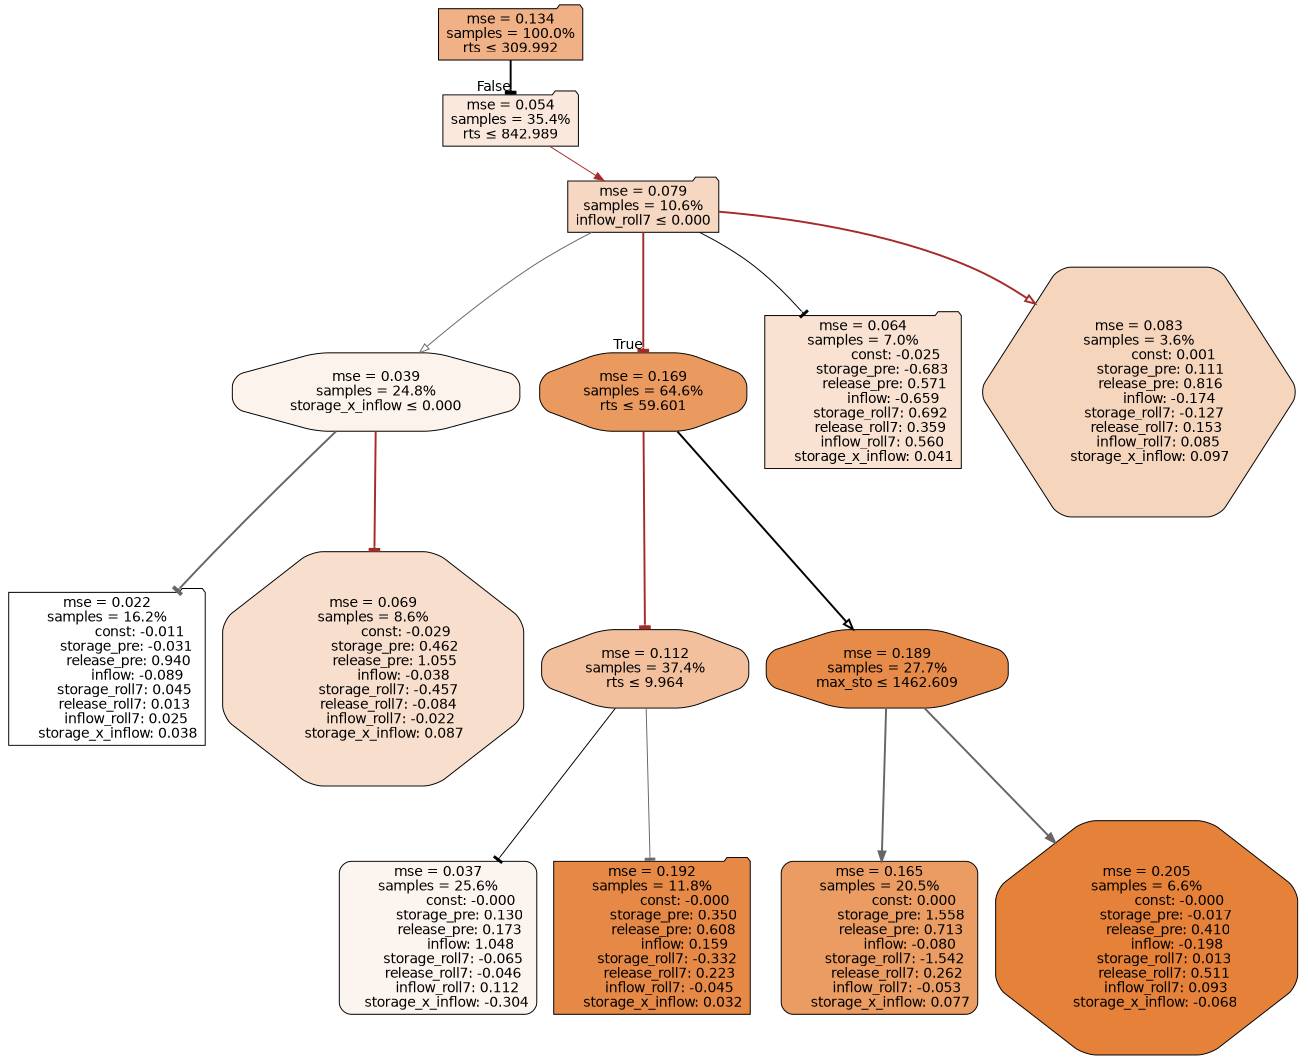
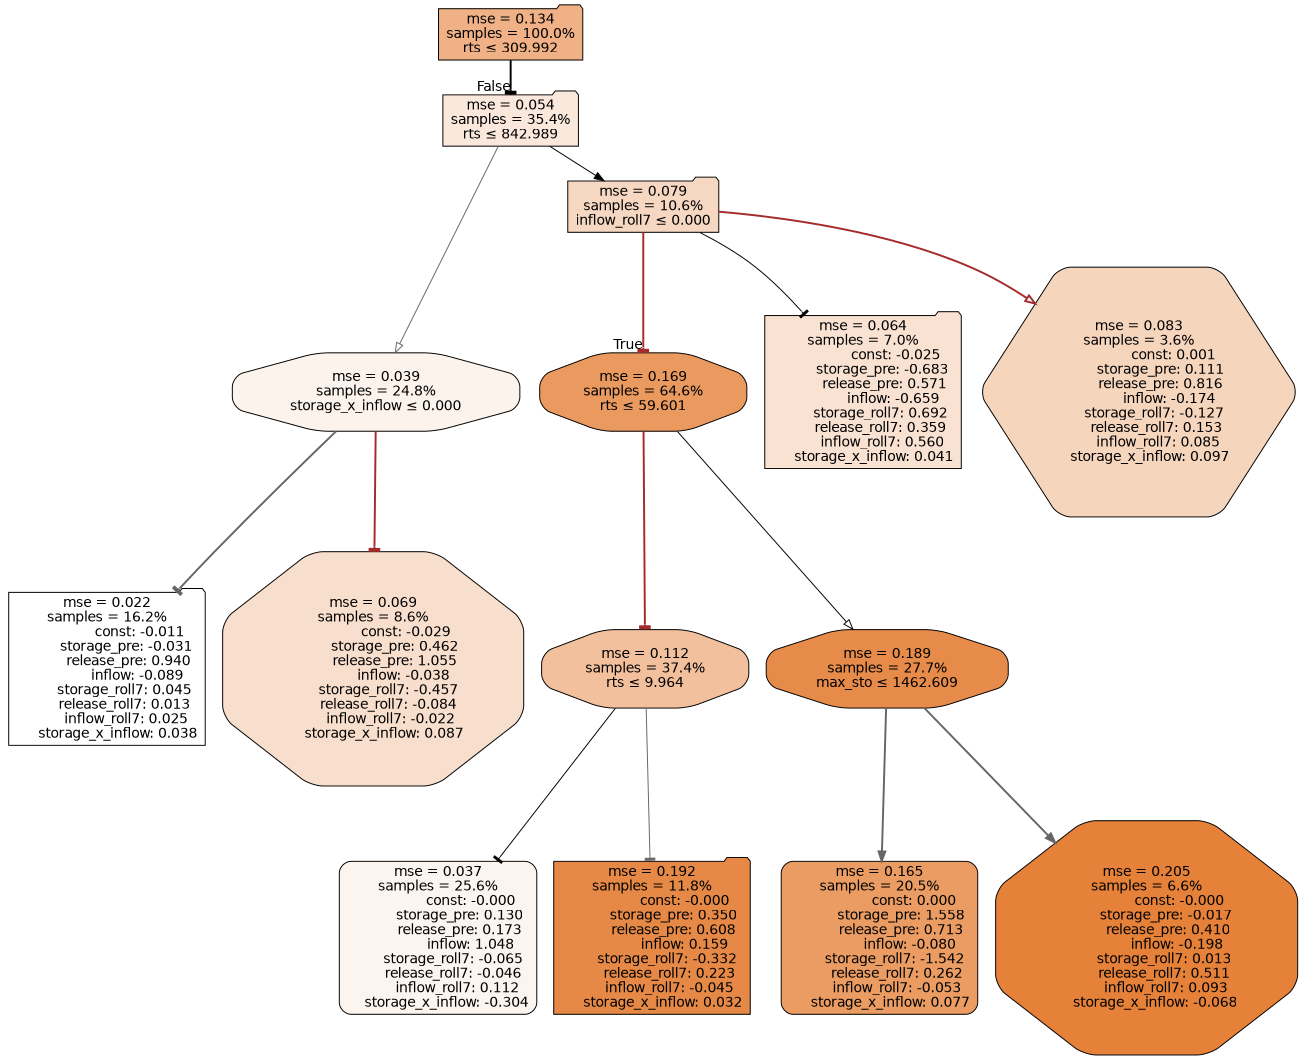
(573, 161) -> (573, 161)
(506, 284) -> (449, 245)
(762, 527) -> (762, 527)
